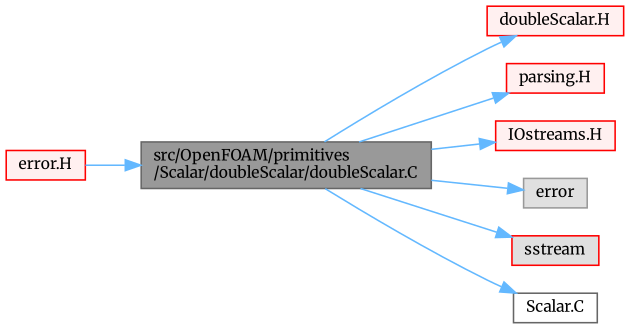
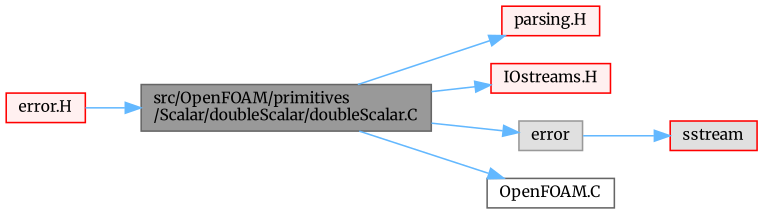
(555, 21) -> none
(429, 210) -> (618, 136)
(555, 308) -> (551, 193)
